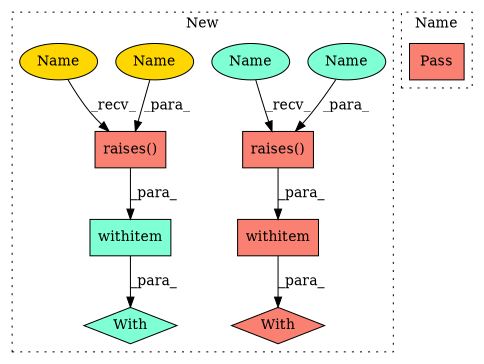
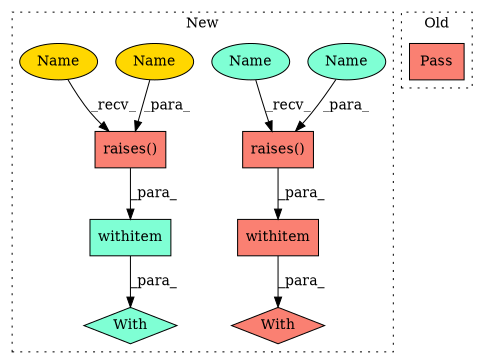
(437, 24) -> (437, 24)
